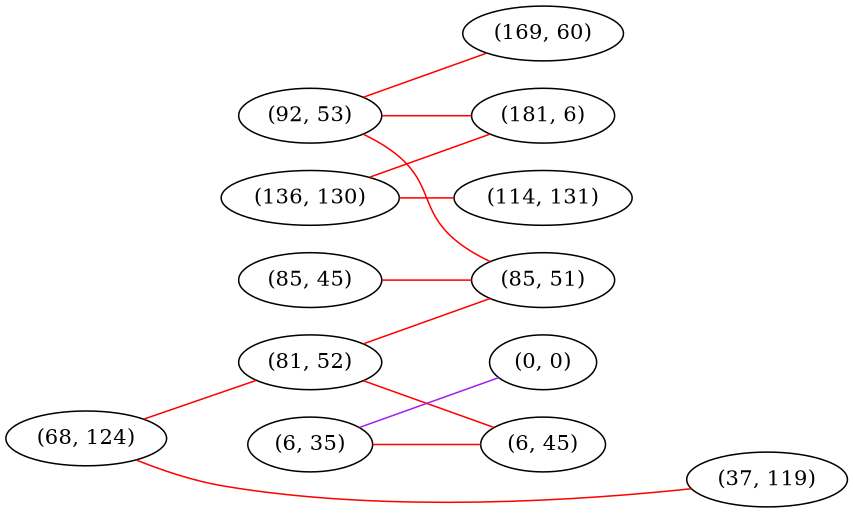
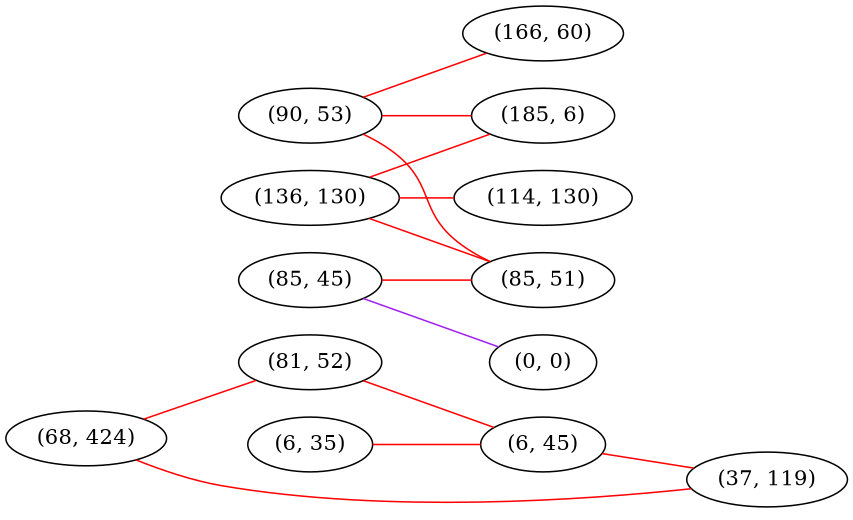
(543, 33) -> (543, 33)
(310, 116) -> (310, 116)
(543, 116) -> (543, 116)
(543, 198) -> (543, 198)
(427, 321) -> (430, 240)
(443, 398) -> (431, 323)
(86, 438) -> (86, 438)
none -> (648, 461)
